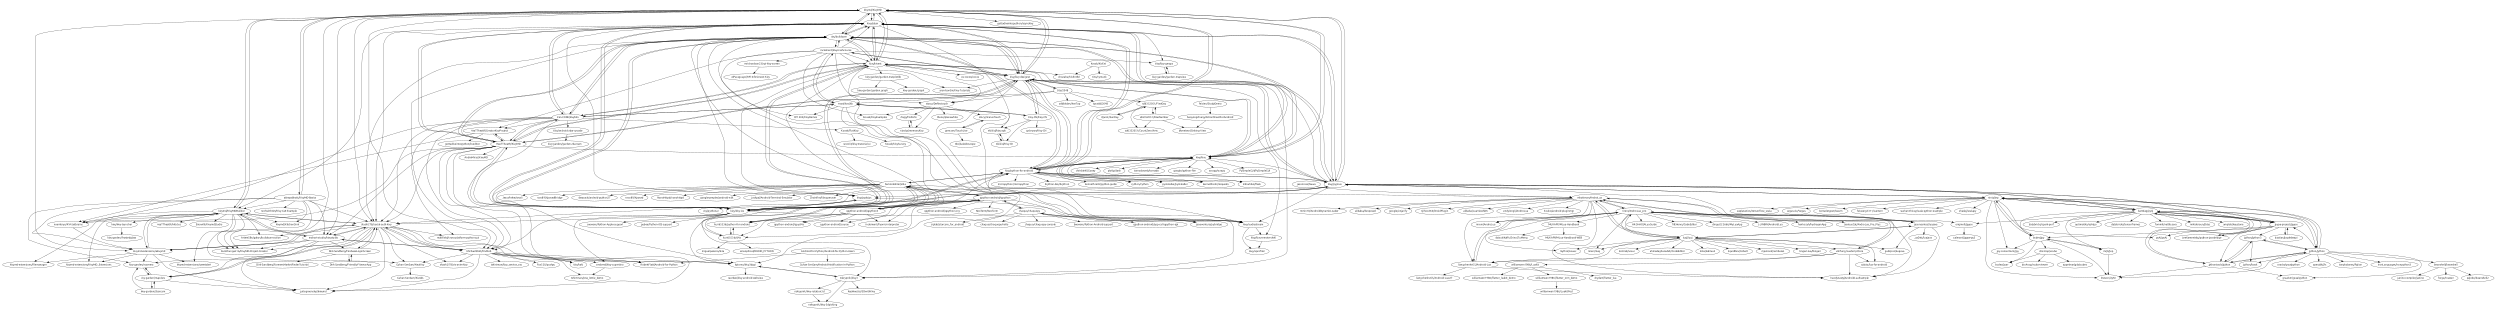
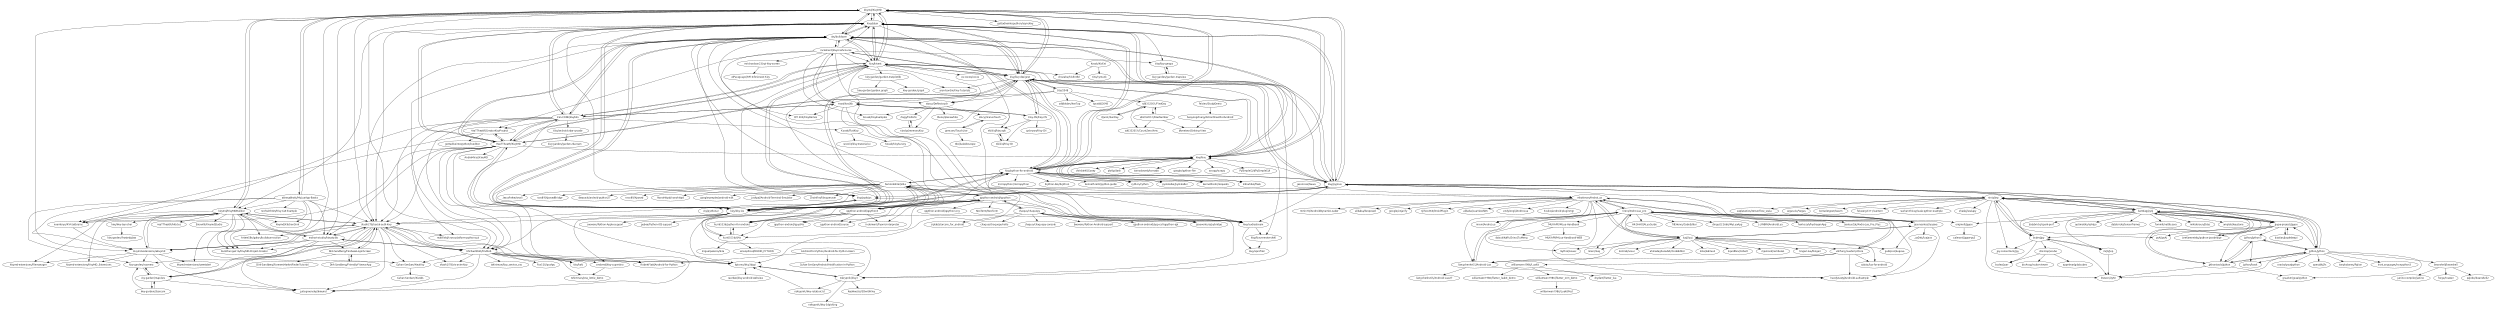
(300, 198) -> (300, 198)
(816, 298) -> (779, 278)
